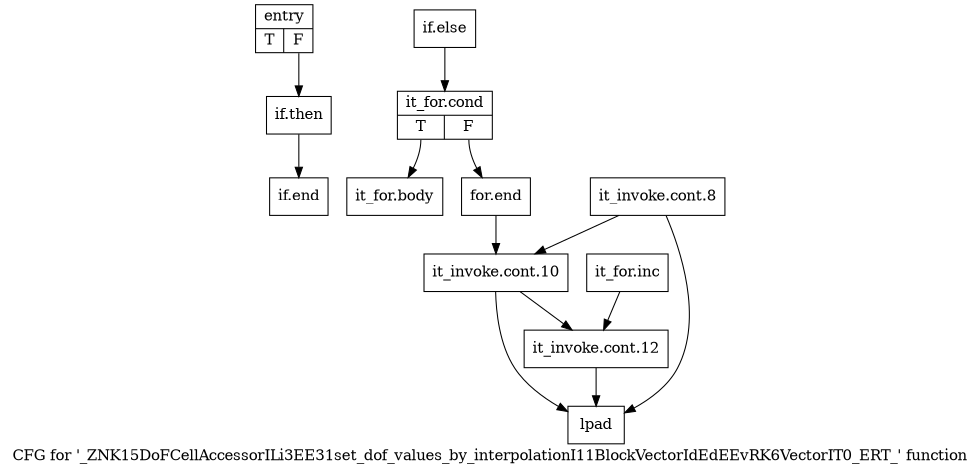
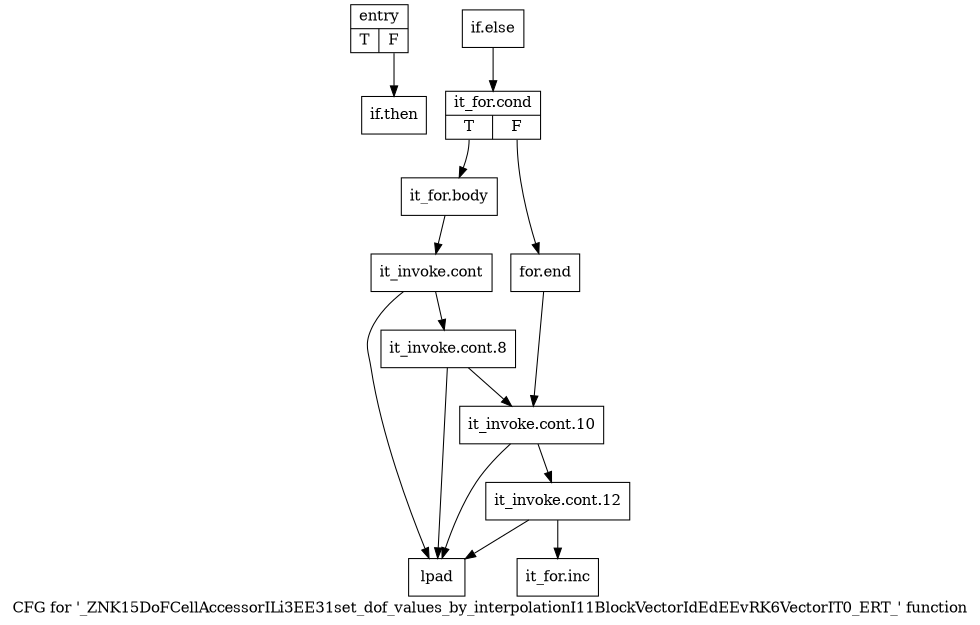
(299, 197) -> none
none -> (432, 273)
(614, 306) -> (558, 534)
